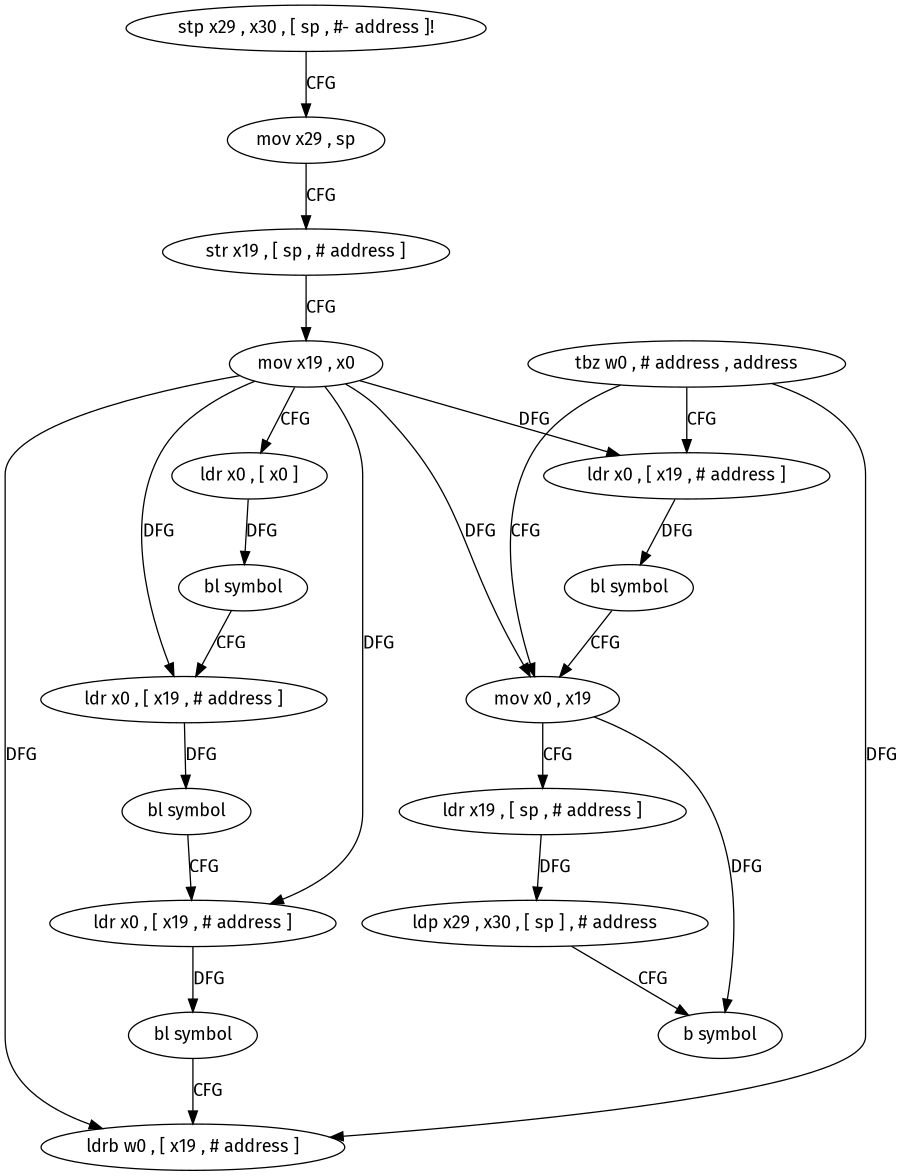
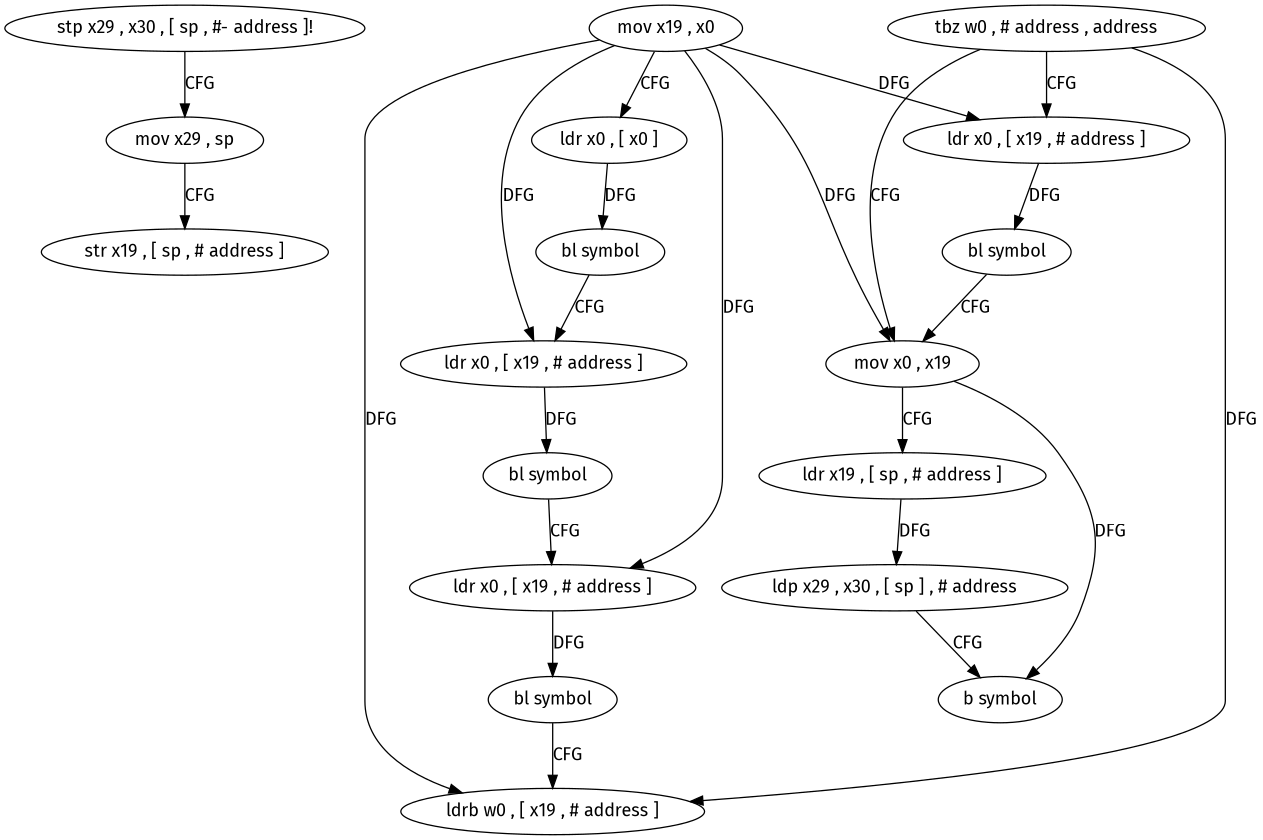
(306, 302) -> none
